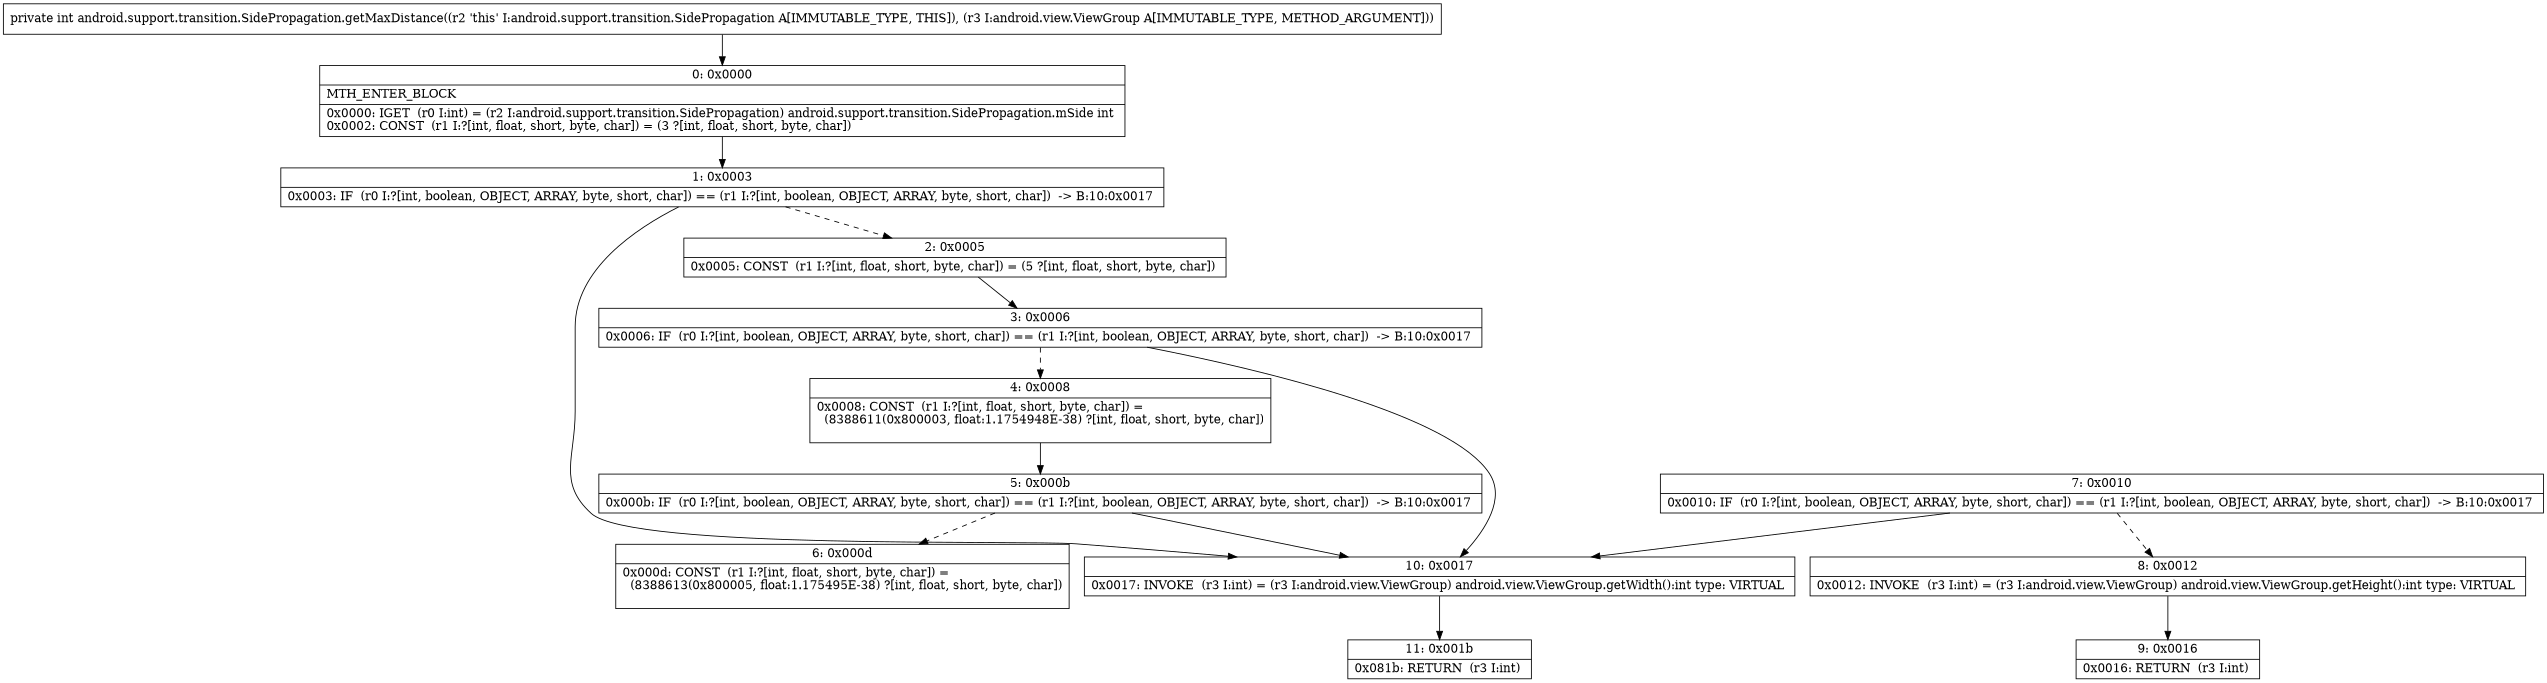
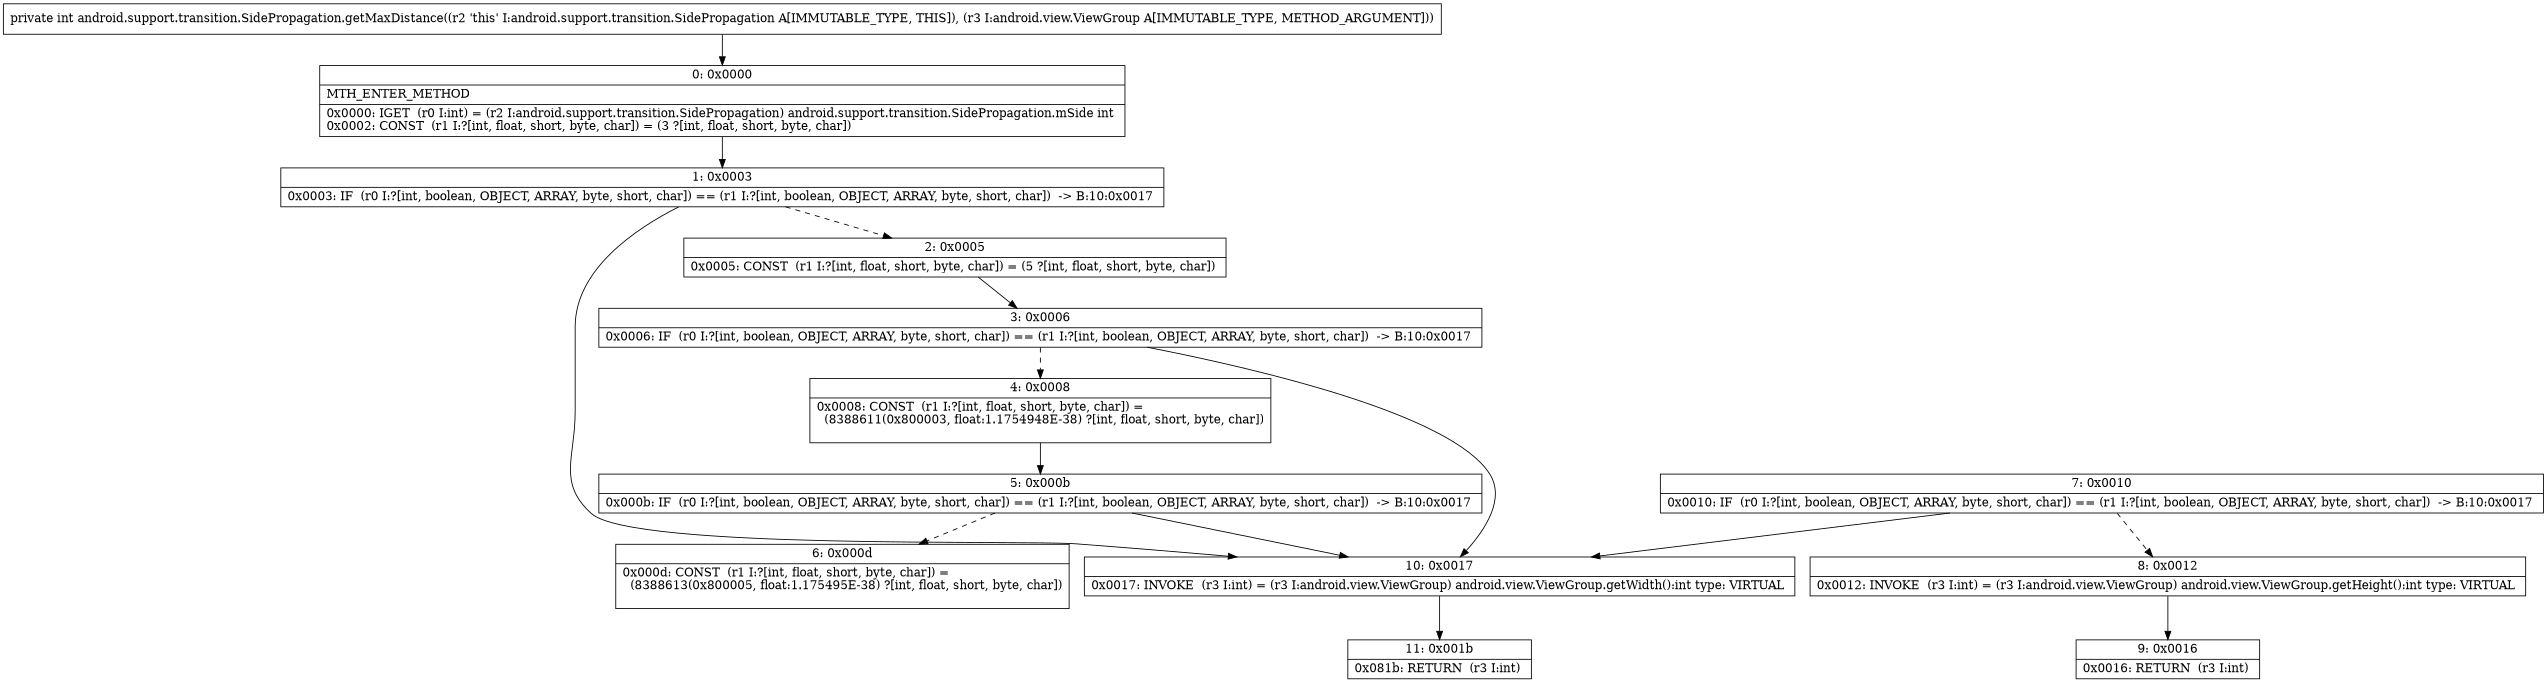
(392, 94) -> (398, 94)
